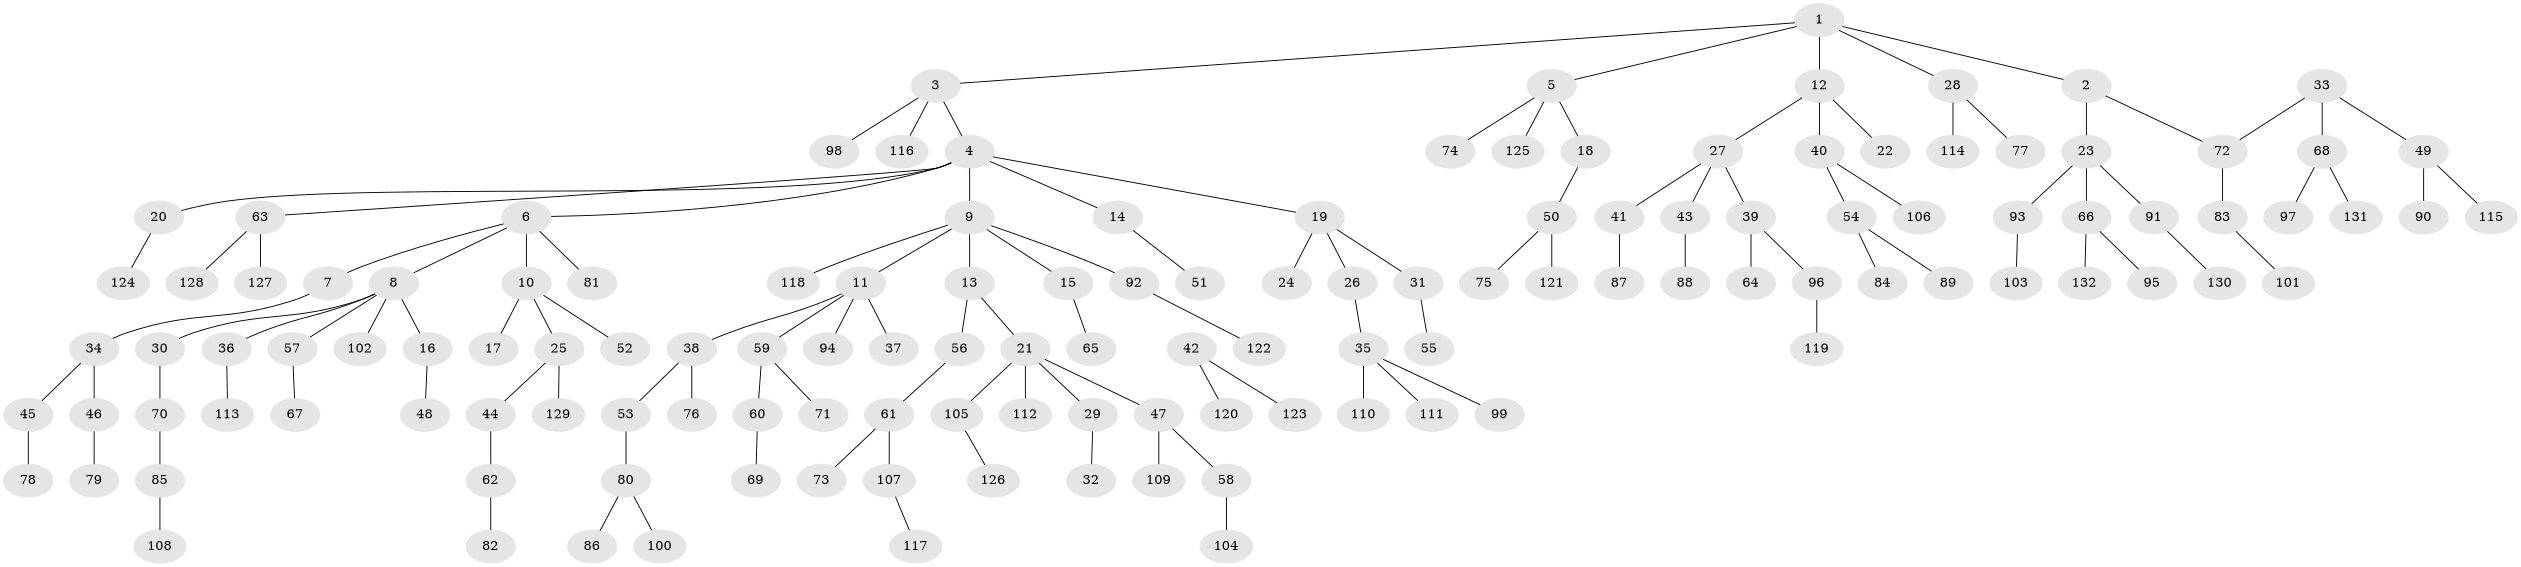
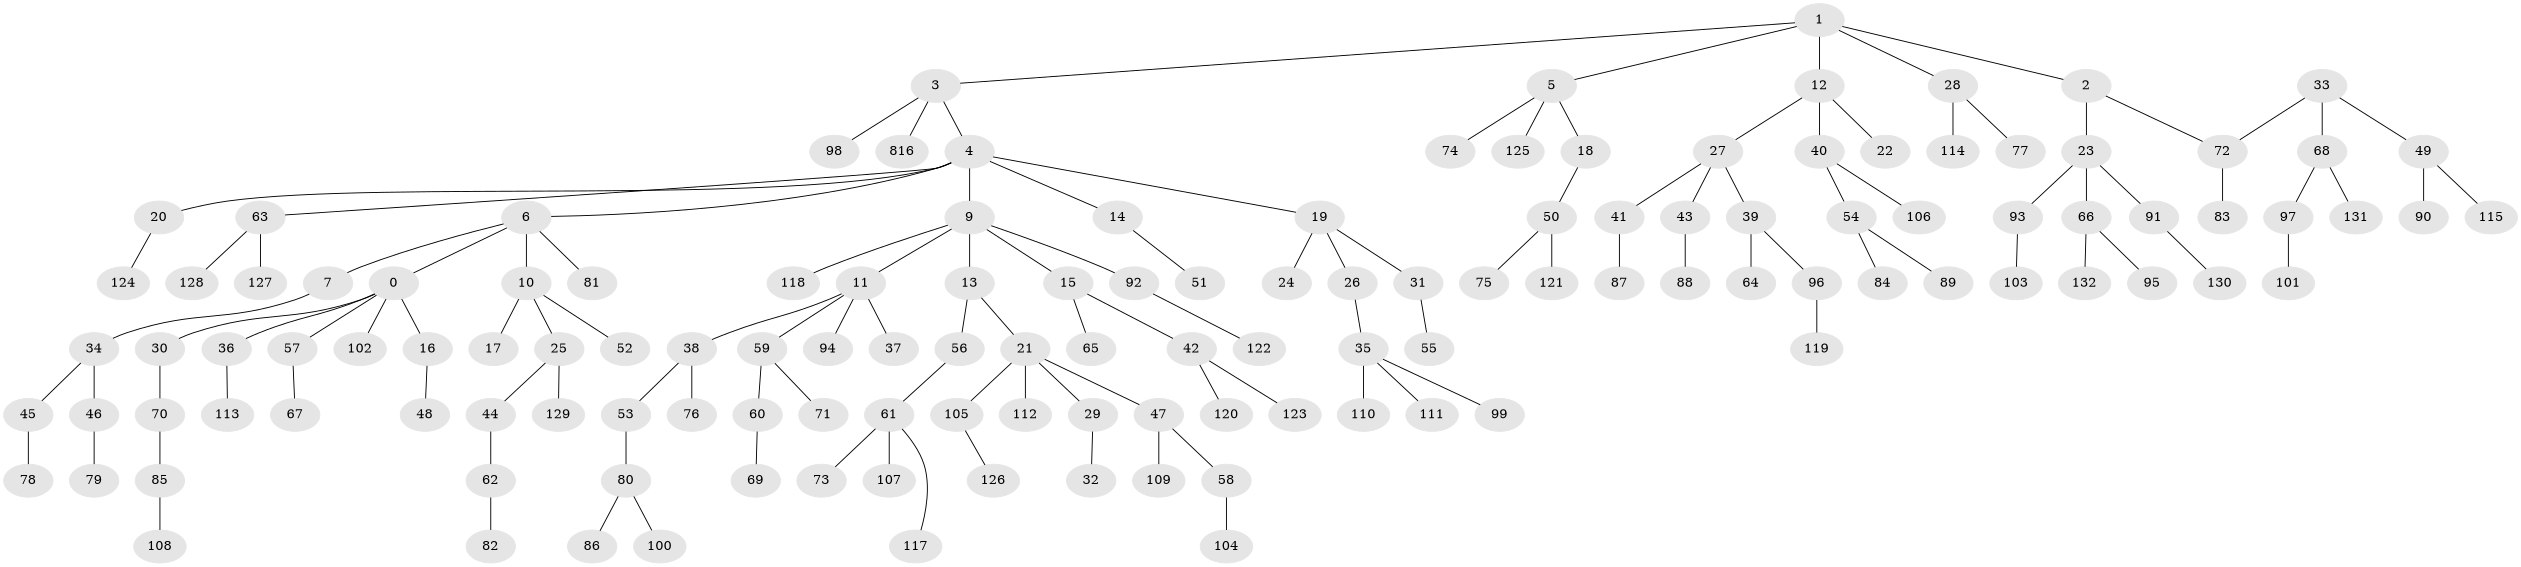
(902, 152) -> (902, 152)
(2255, 250) -> (2288, 250)
(394, 283) -> (394, 283)
none -> (1130, 316)
(902, 513) -> (927, 477)
